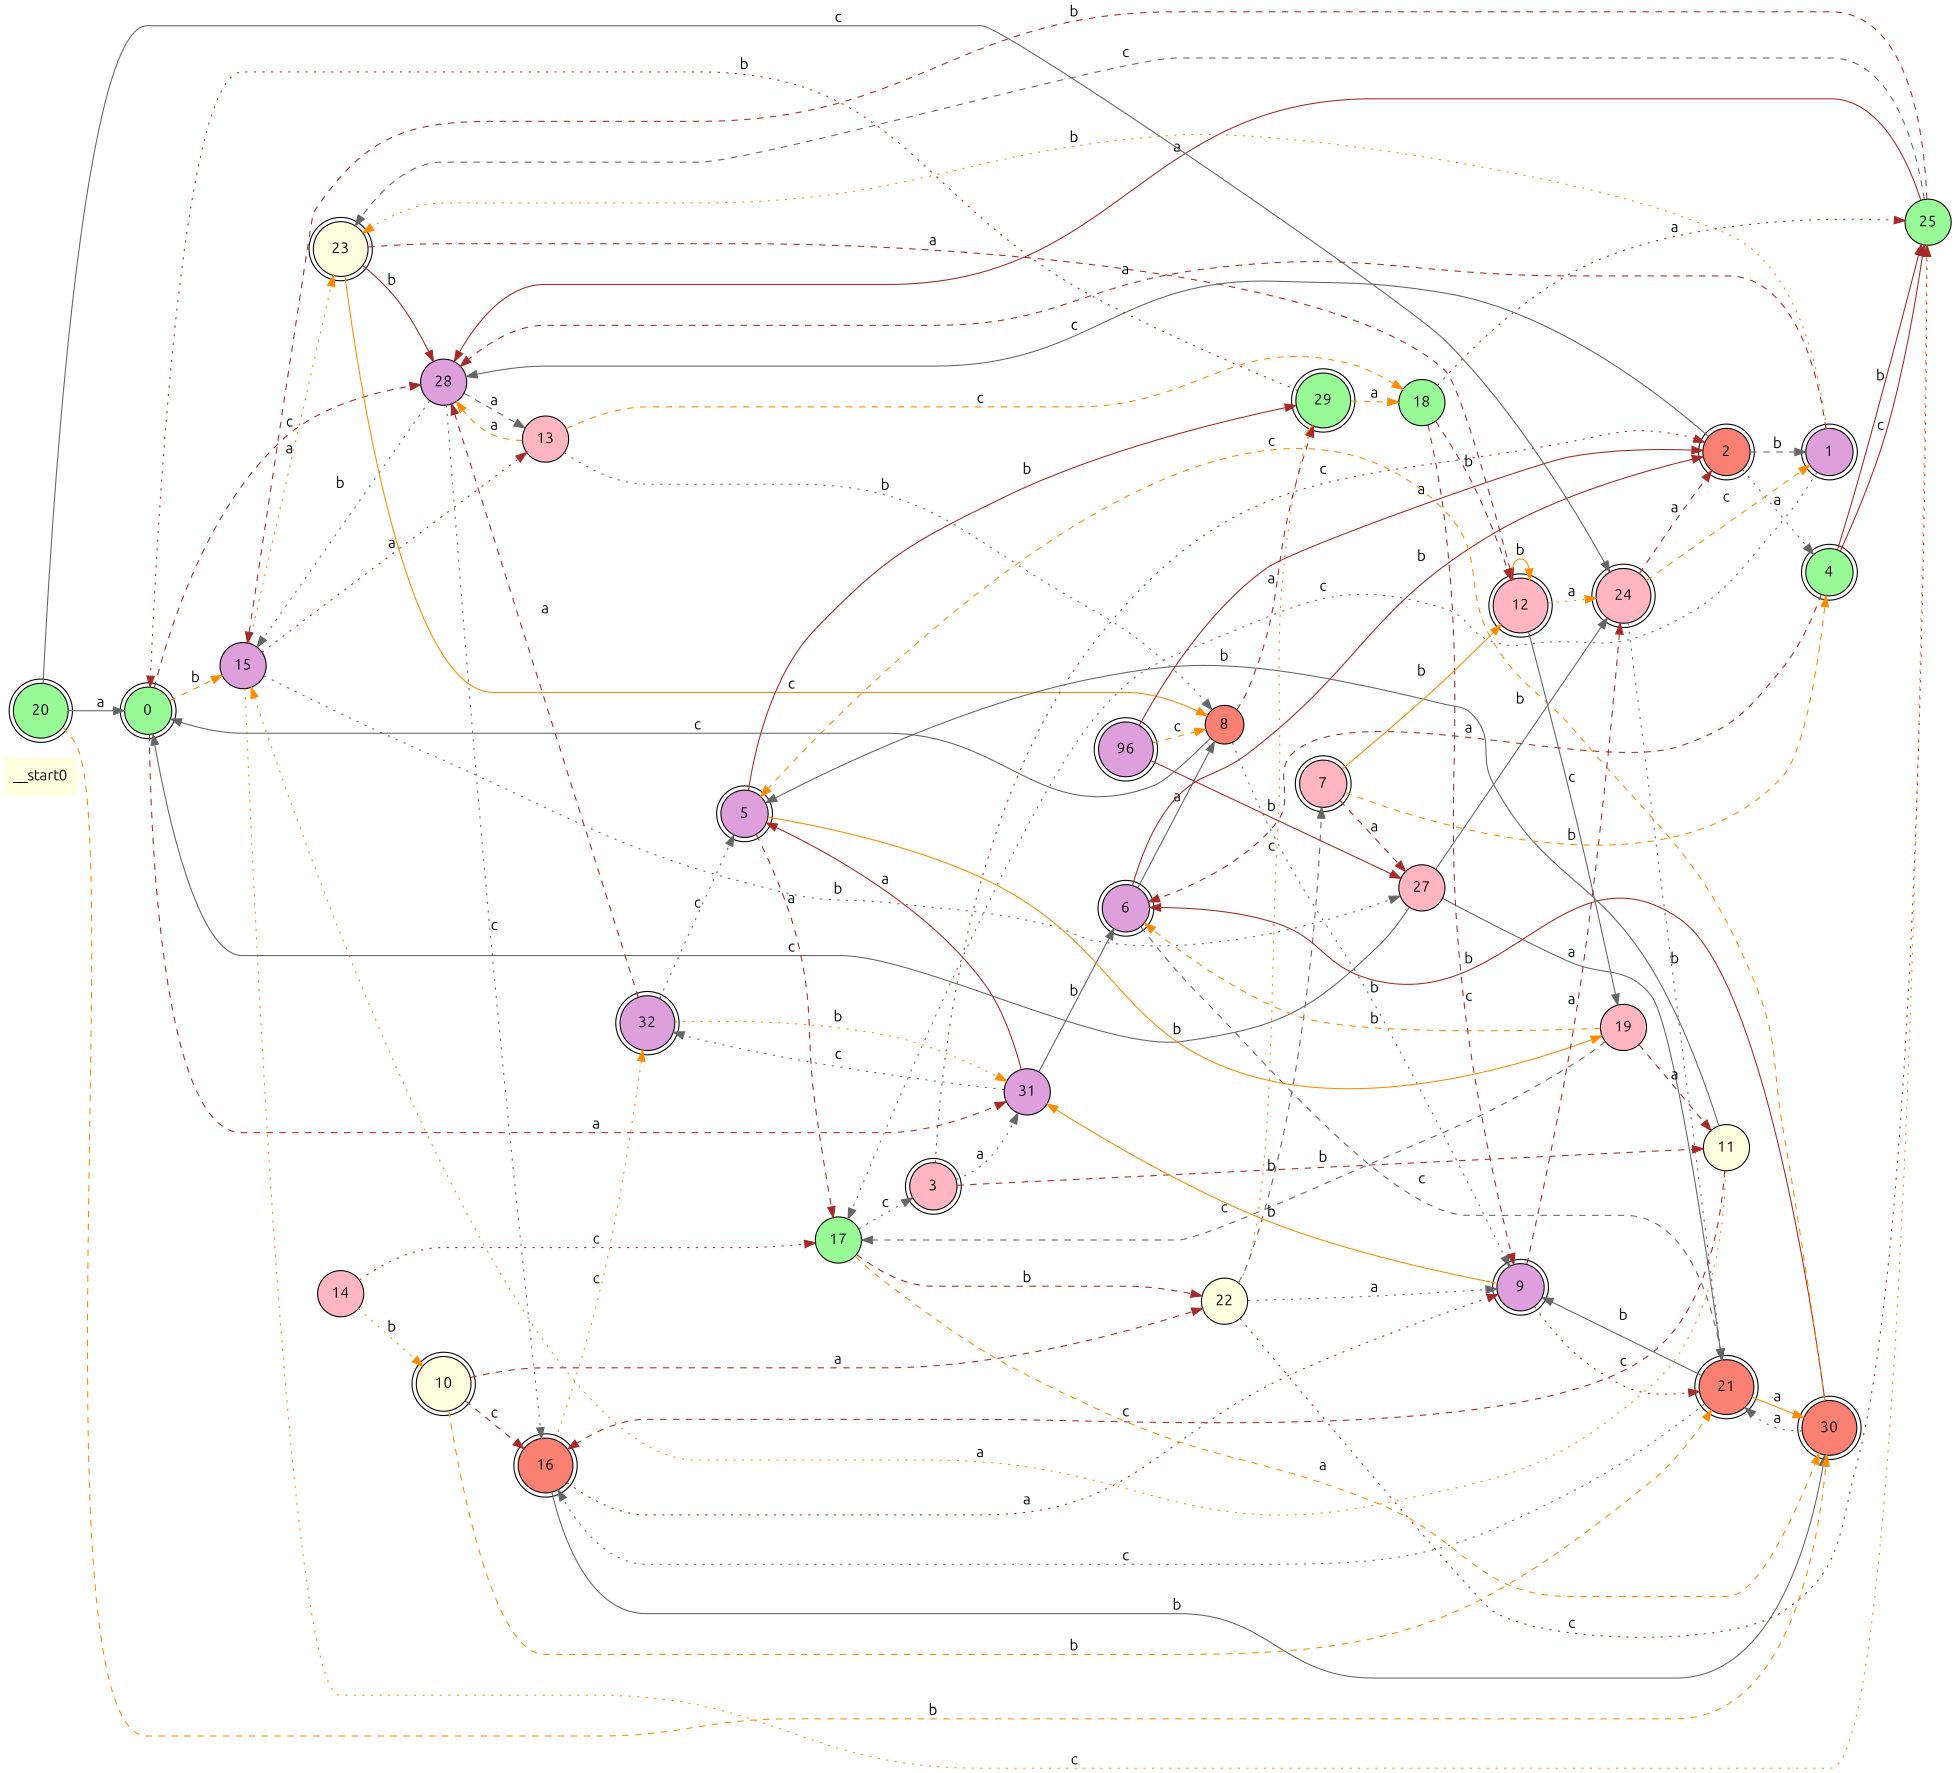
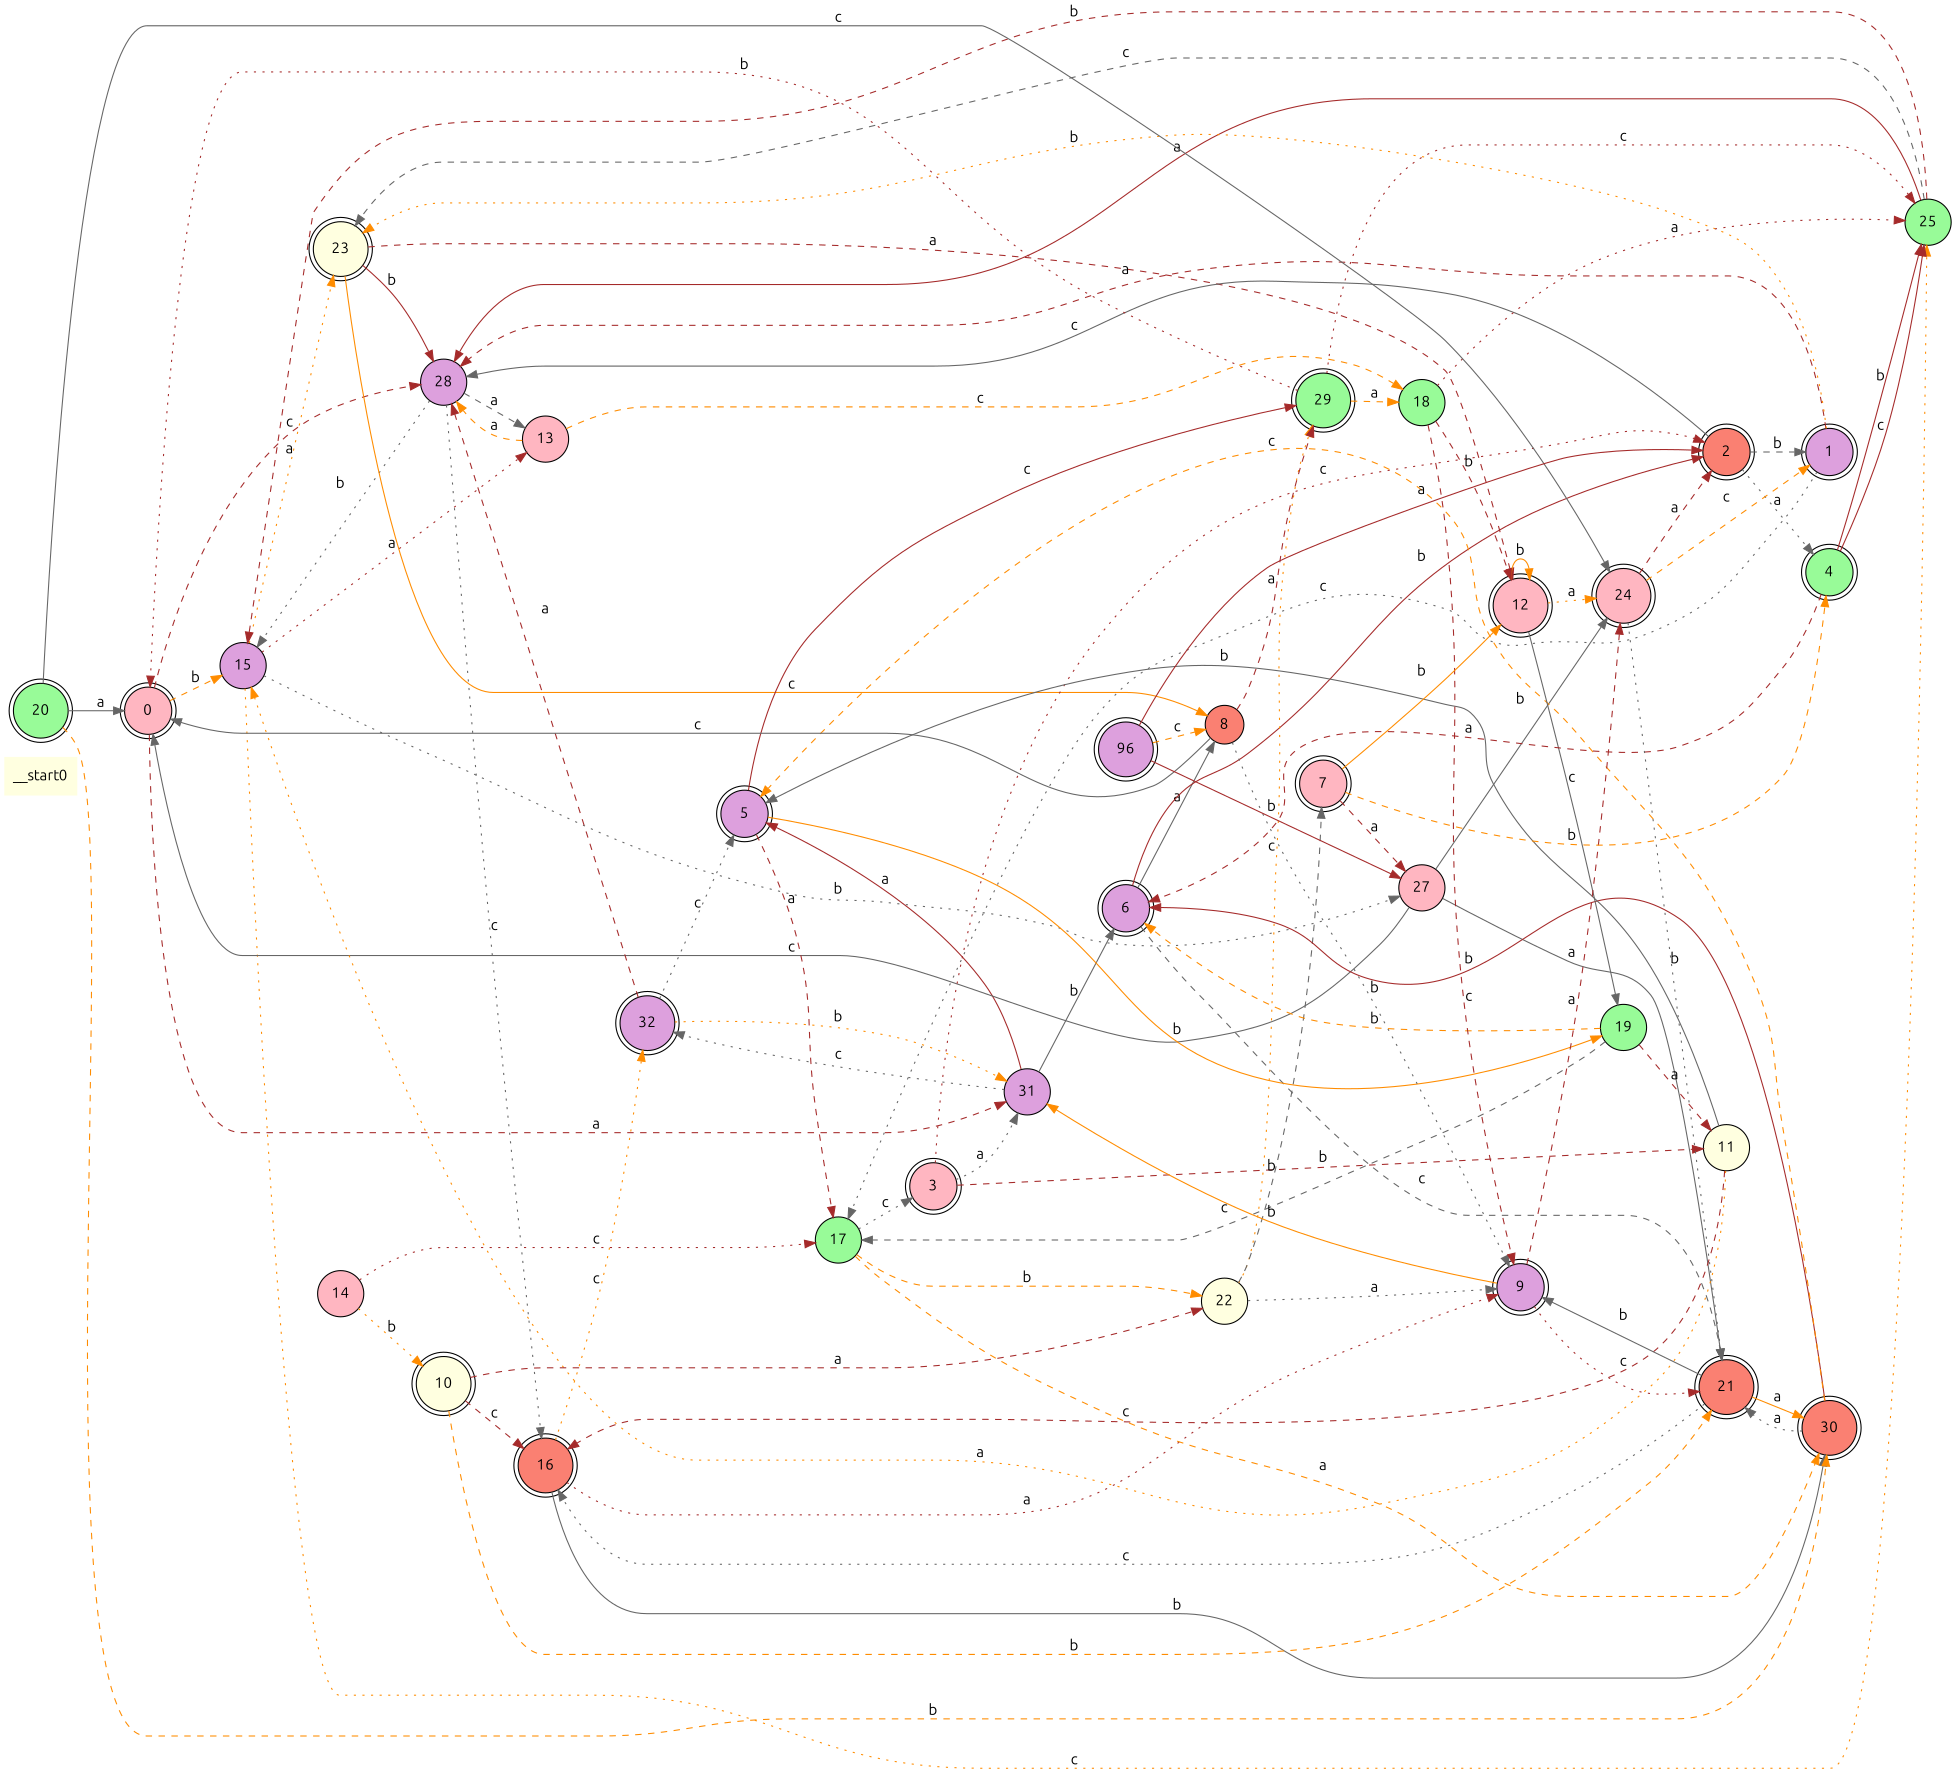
(1027, 470) -> (1027, 470)
(911, 503) -> none
(148, 711) -> (148, 711)
(1624, 1027) -> (1624, 1027)
(1020, 1286) -> (1020, 1286)
(1885, 1288) -> (1552, 145)
